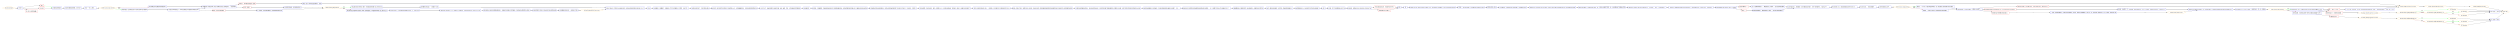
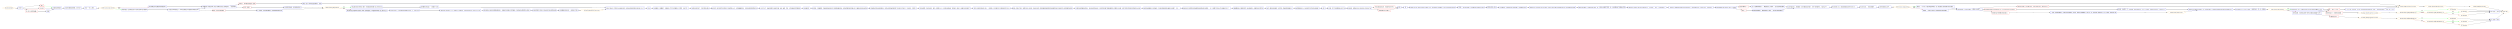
none -> (48, 11)
